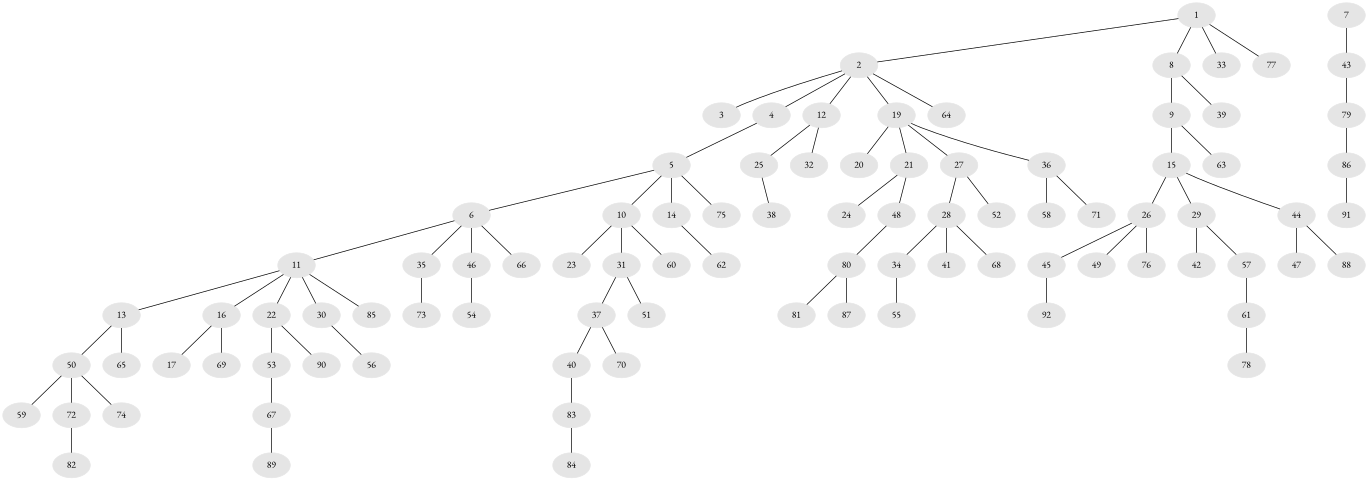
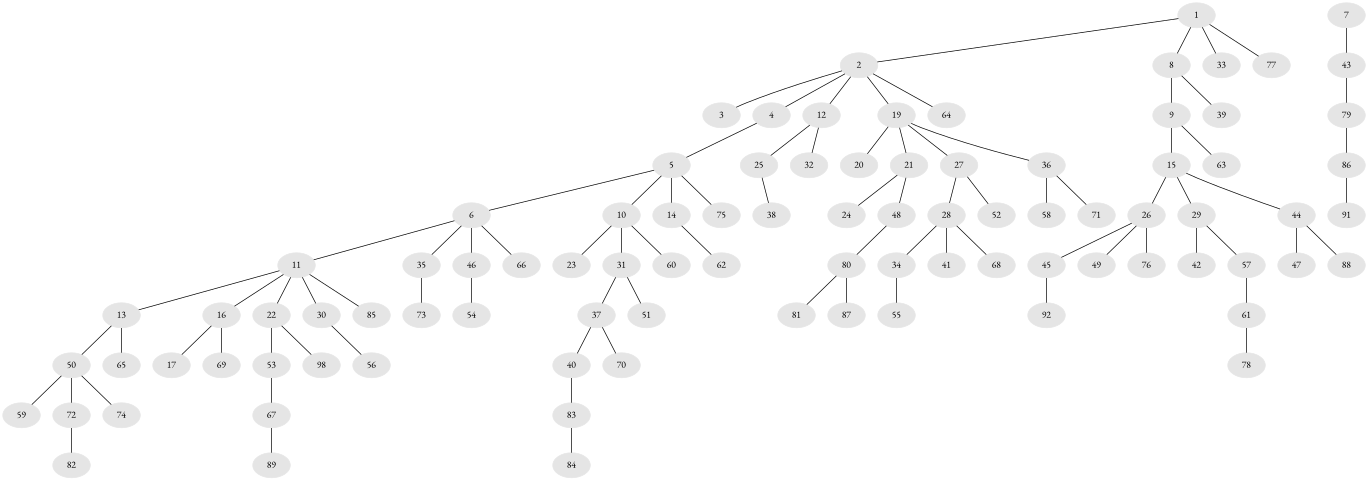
(322, 365) -> (322, 365)
